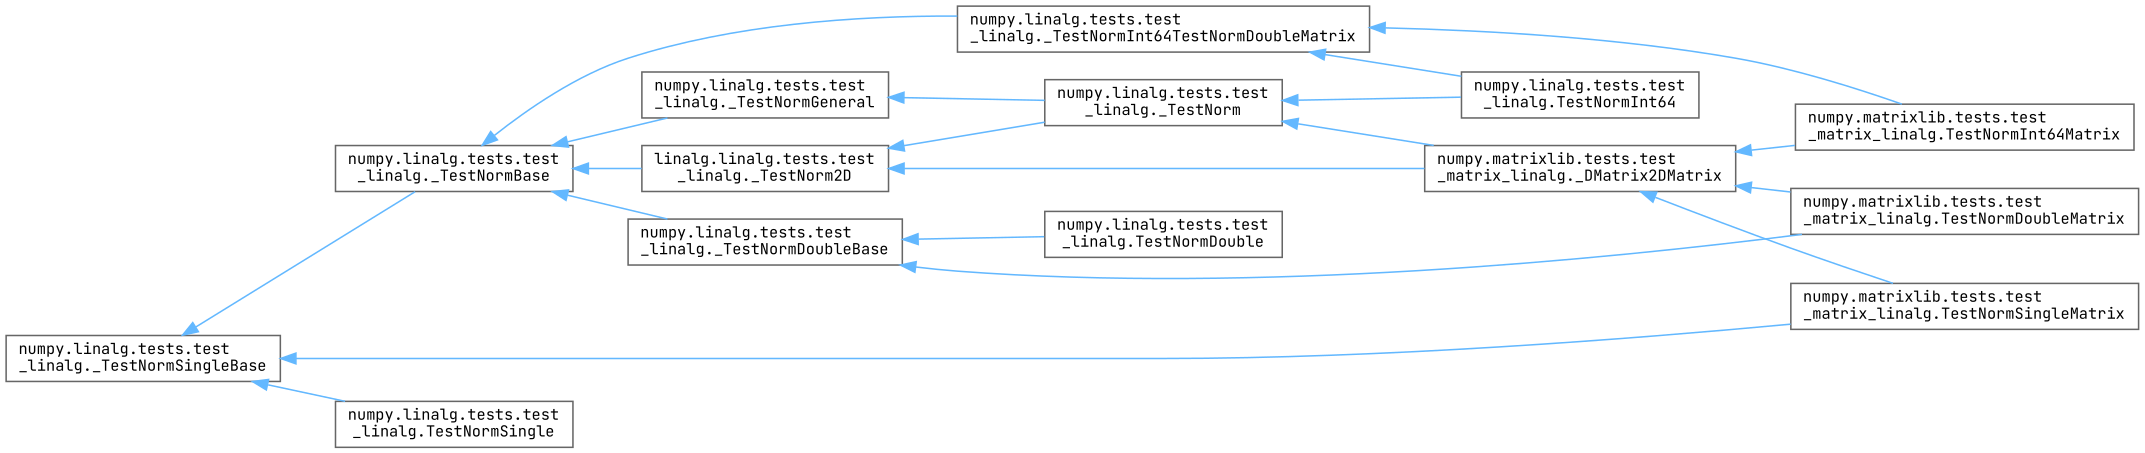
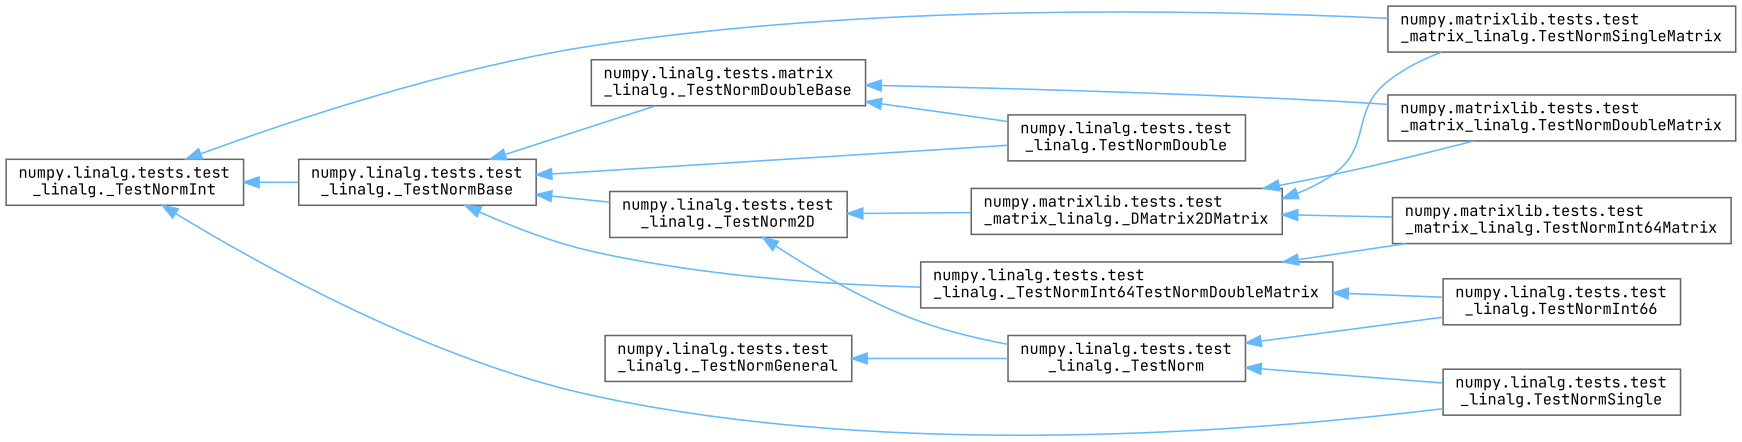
(1580, 95) -> (1562, 302)
(618, 130) -> (780, 160)
(1366, 135) -> (1352, 376)
(765, 169) -> (728, 214)
(765, 242) -> (728, 83)
(143, 358) -> (125, 182)
